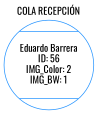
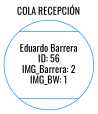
(49, 65) -> (49, 65)
